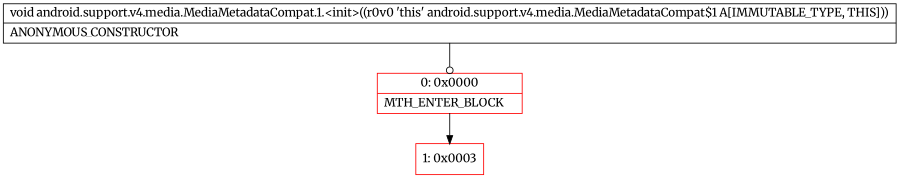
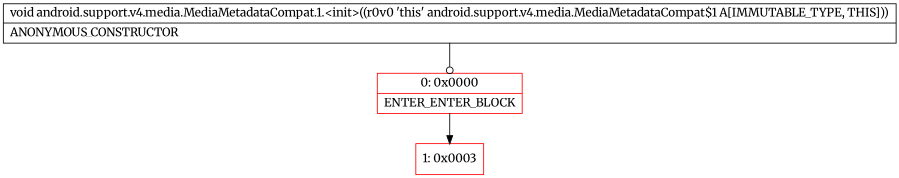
(444, 103) -> (450, 103)
